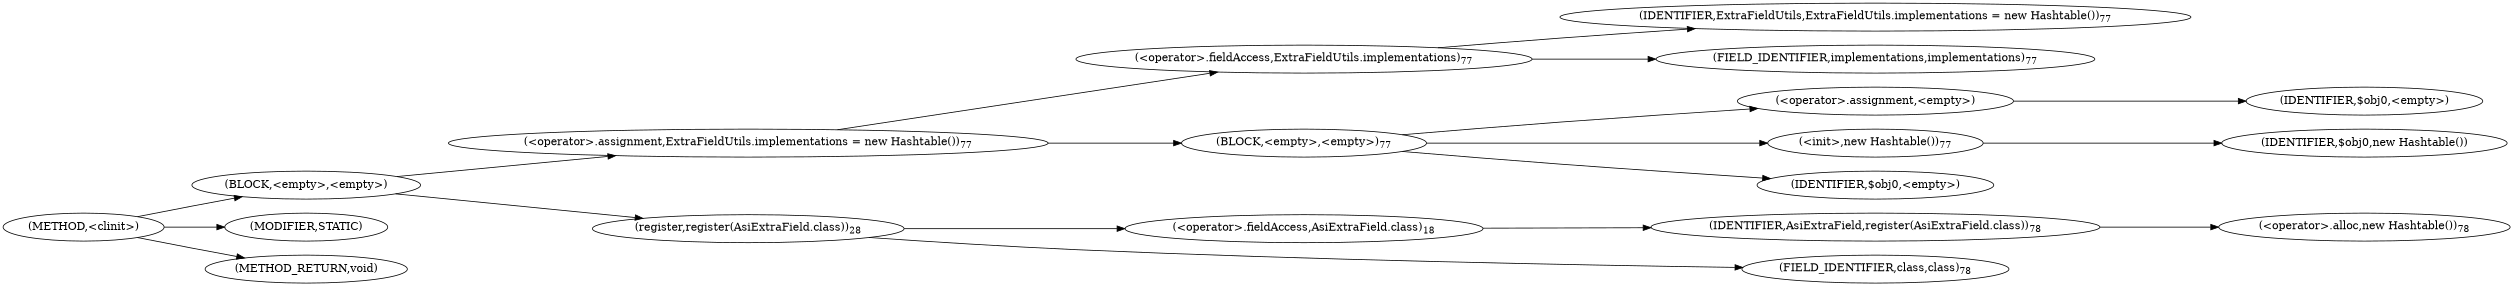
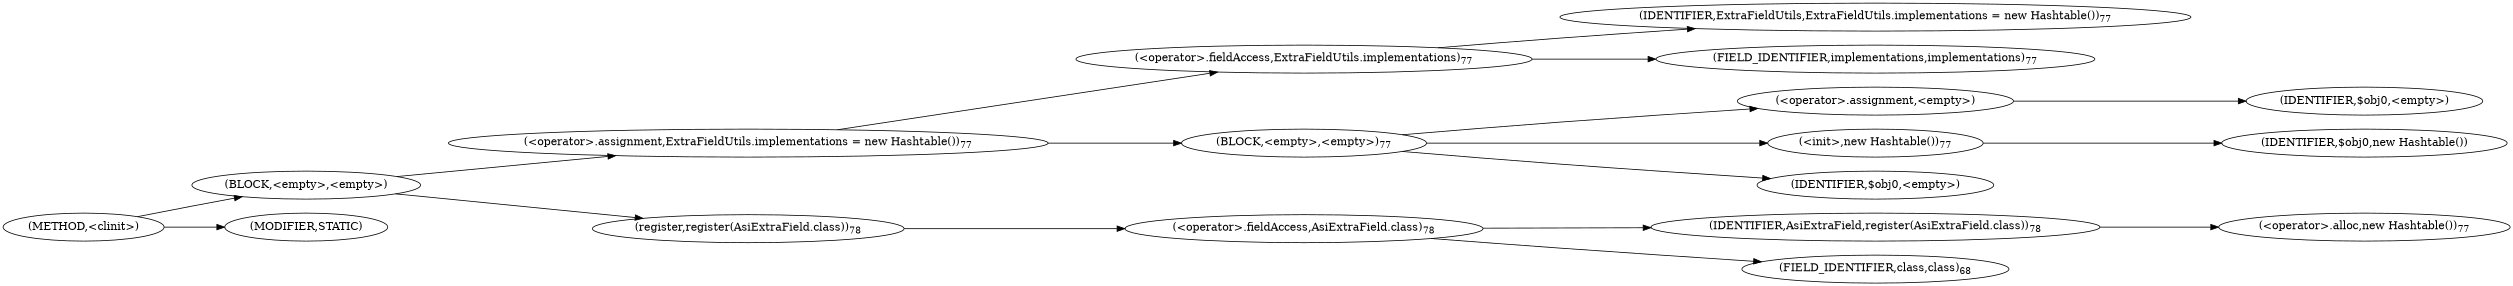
(2464, 226) -> (2464, 226)
(856, 228) -> (856, 228)
(1429, 228) -> (1429, 228)
(1302, 258) -> (1592, 250)
(1966, 268) -> (1966, 268)
(306, 269) -> none
